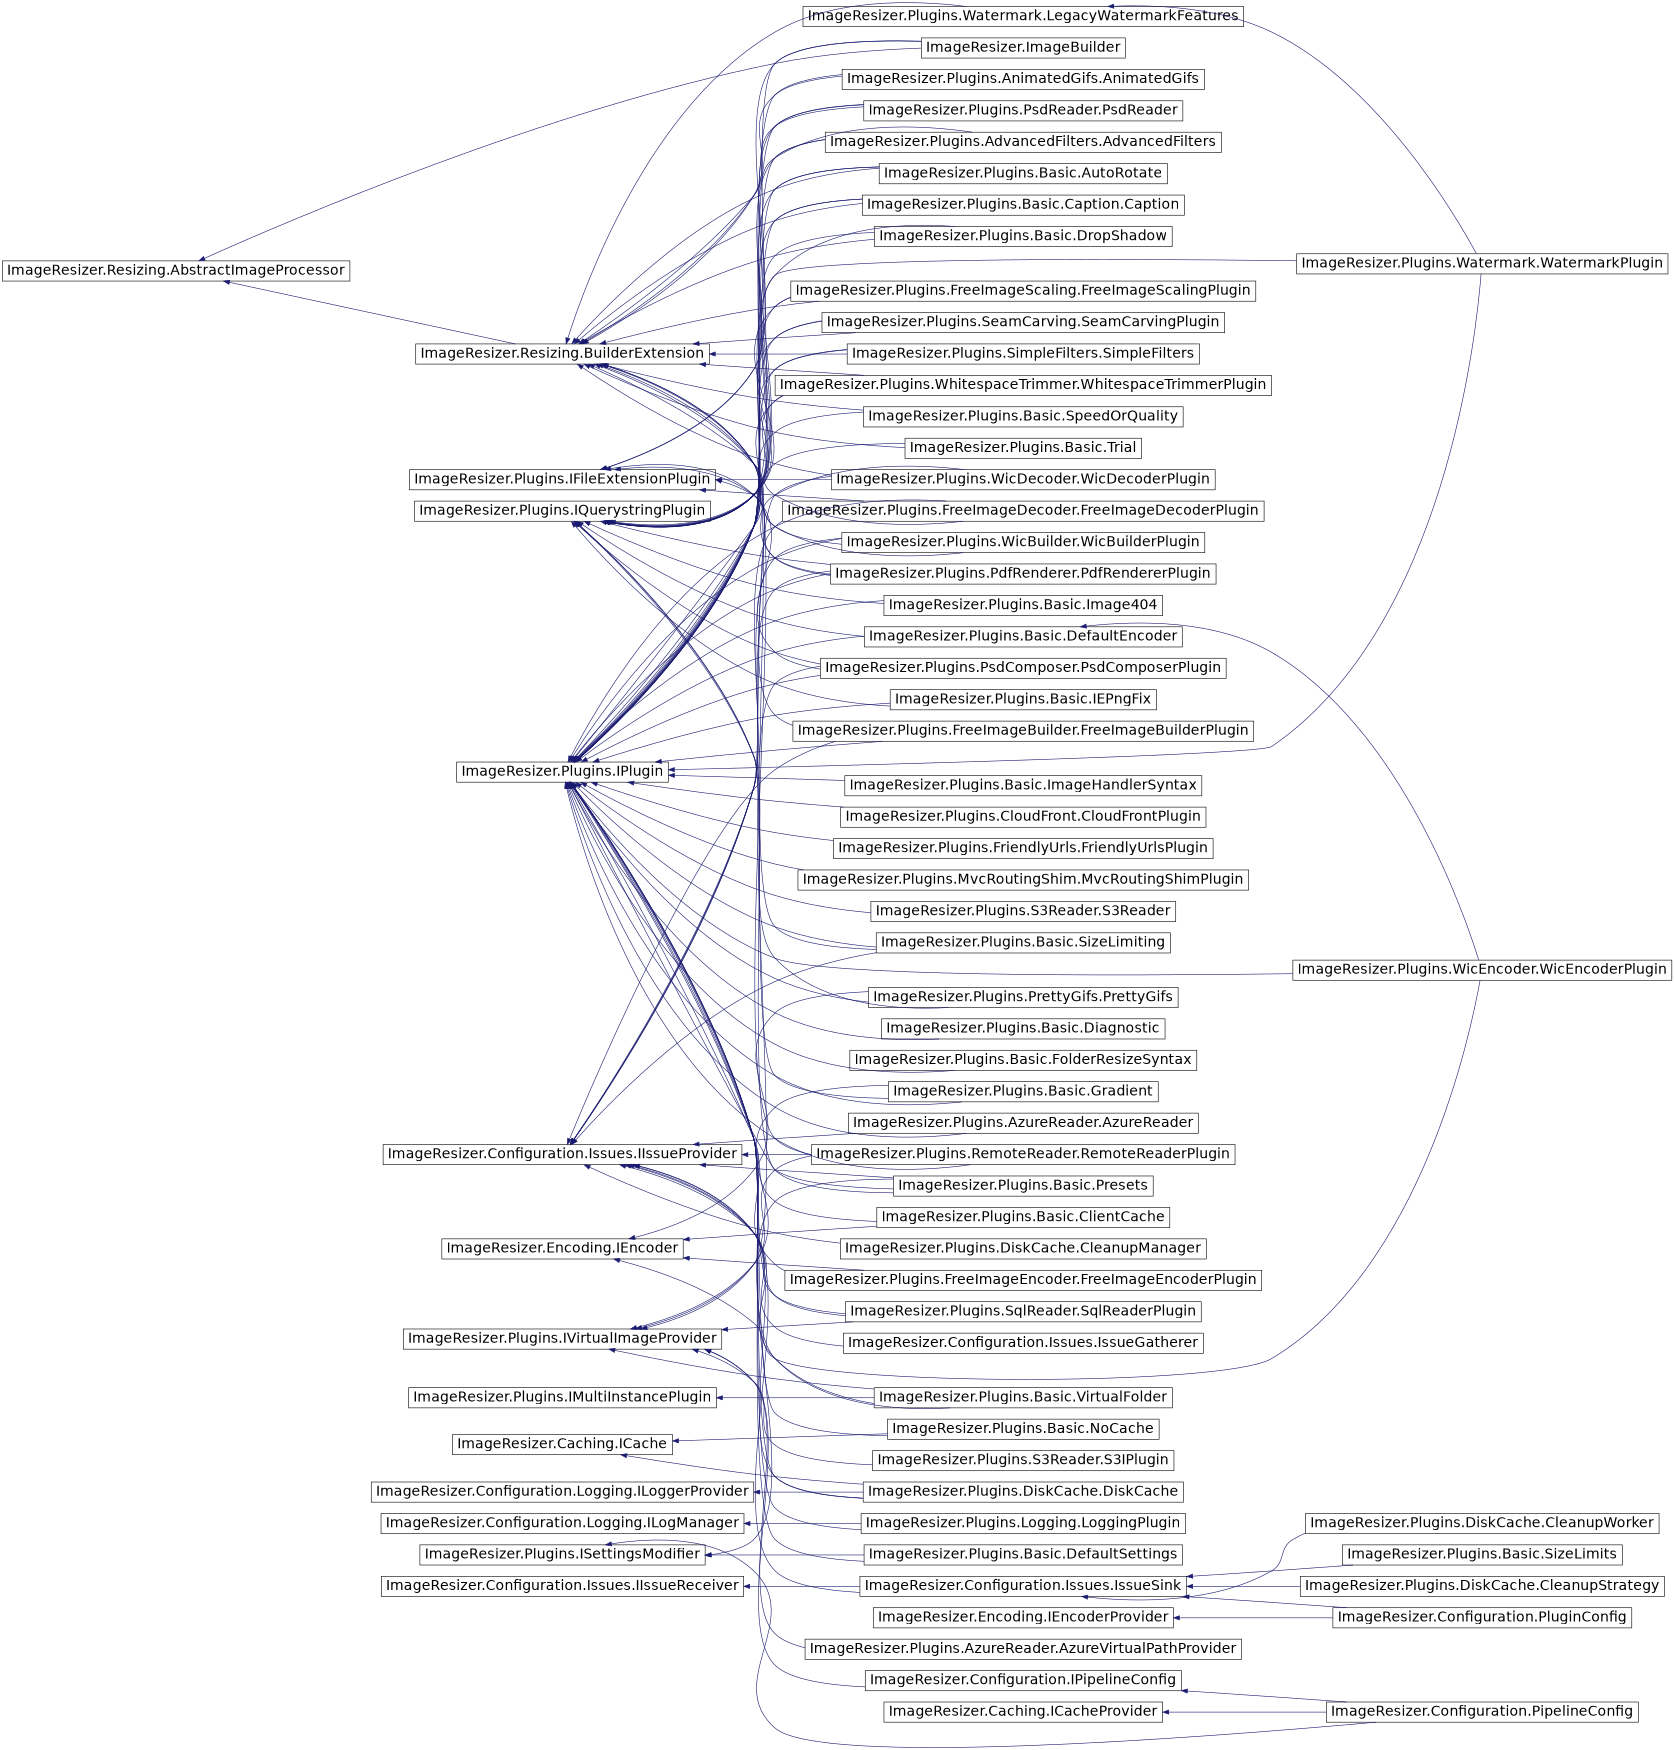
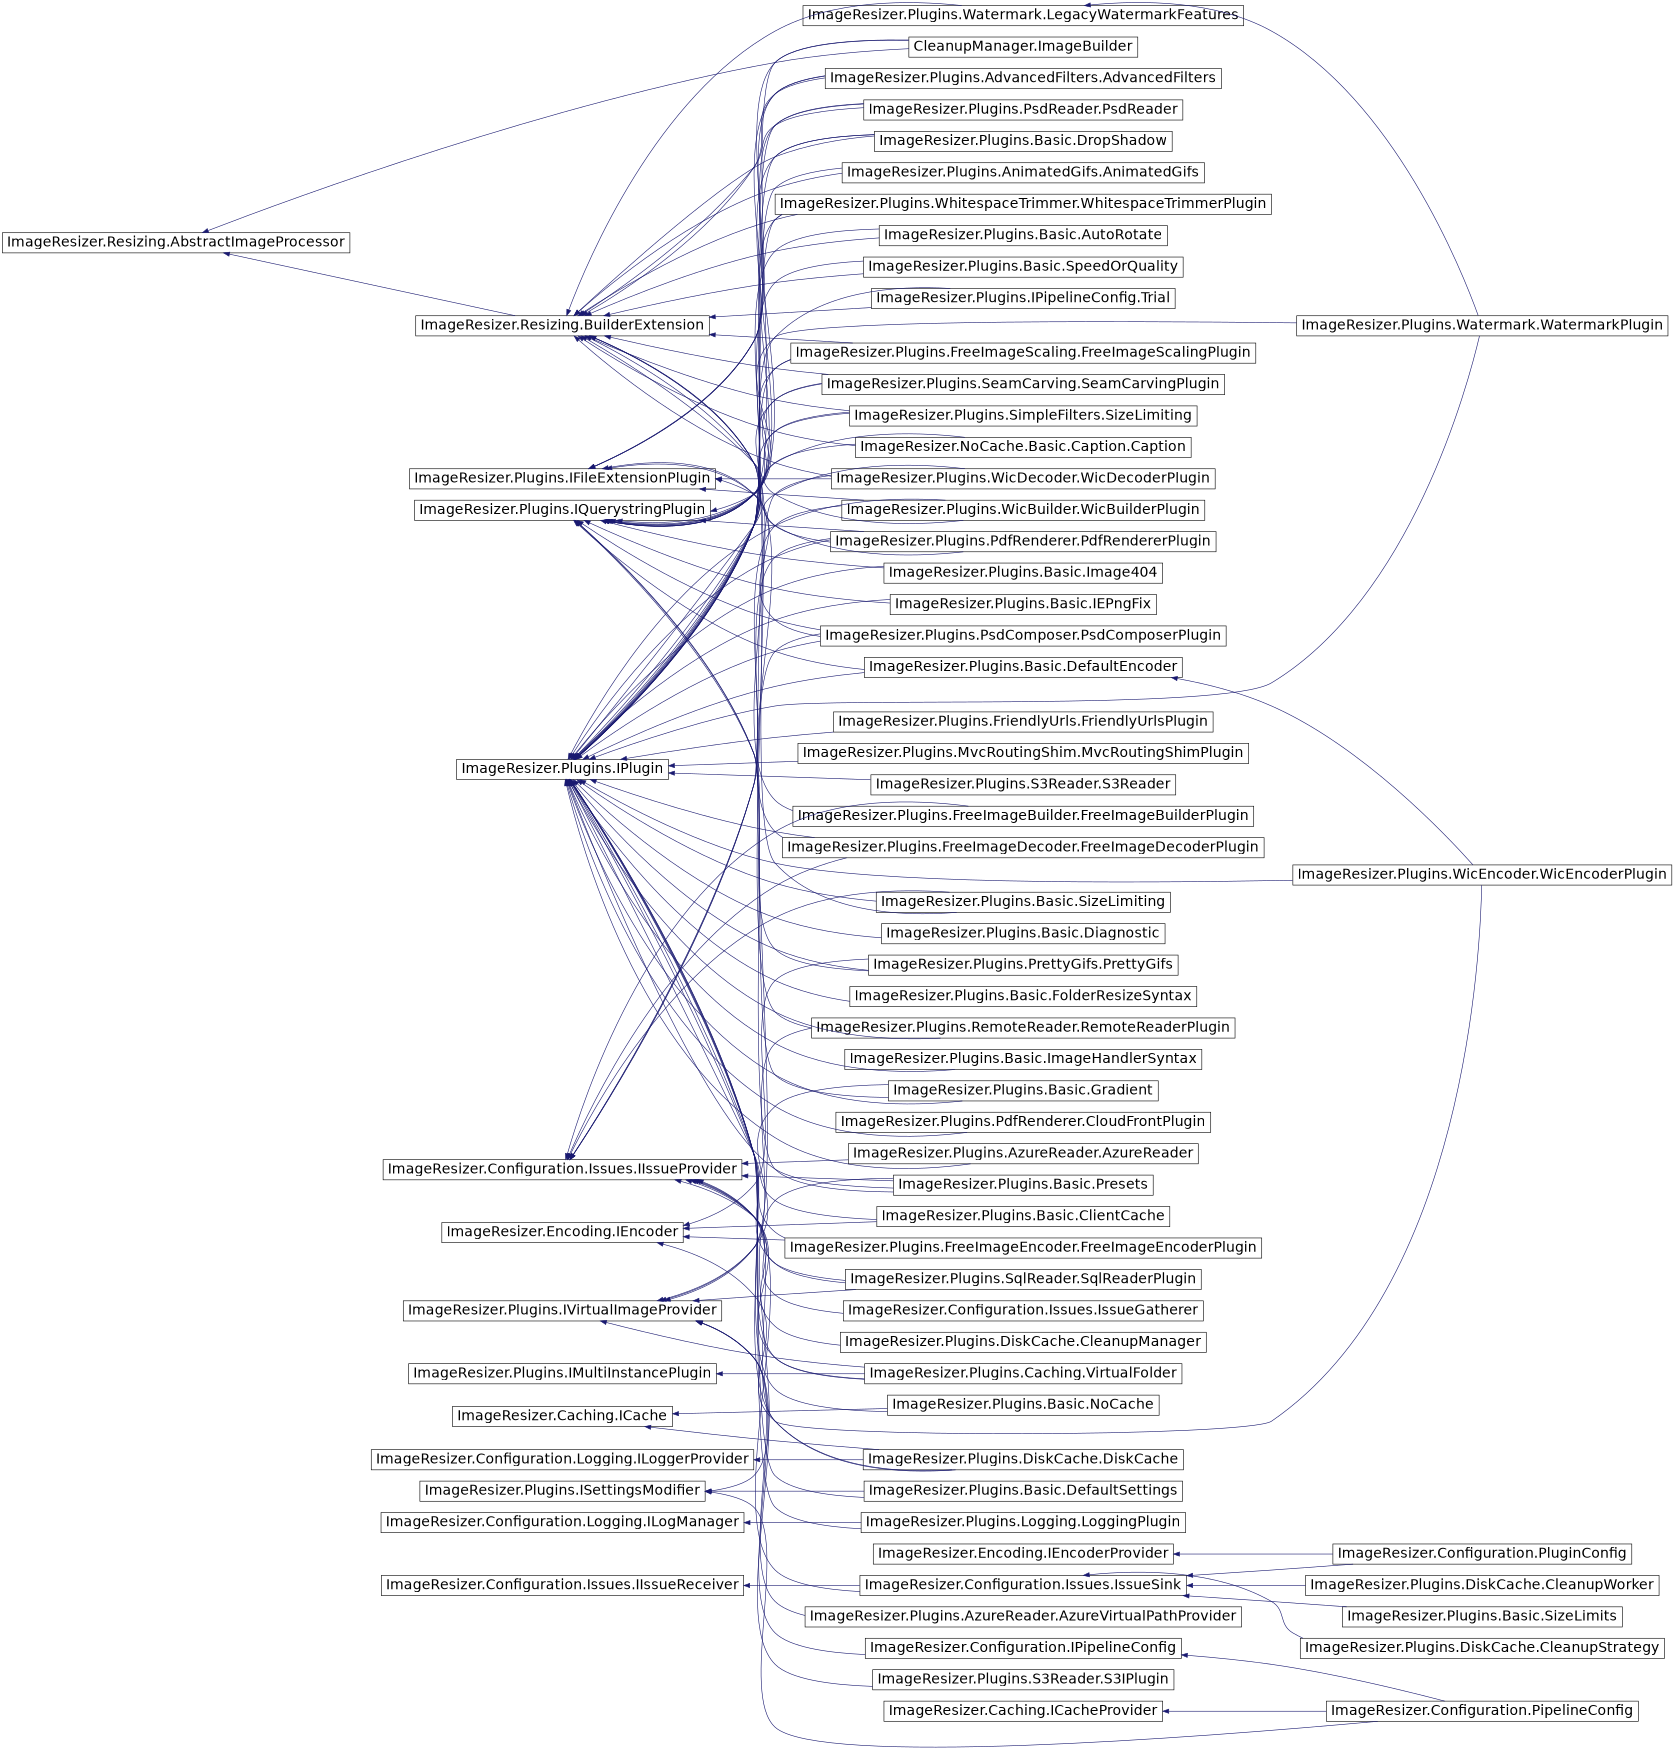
(1023, 48) -> (1023, 47)
(1023, 205) -> (1023, 447)
(1023, 354) -> (1023, 416)
(766, 364) -> none
(1023, 448) -> (1023, 299)
(759, 460) -> (763, 292)
(788, 502) -> none
(772, 751) -> none
(1023, 817) -> (1023, 1122)
(780, 1155) -> none
(1023, 1398) -> (1023, 1374)
